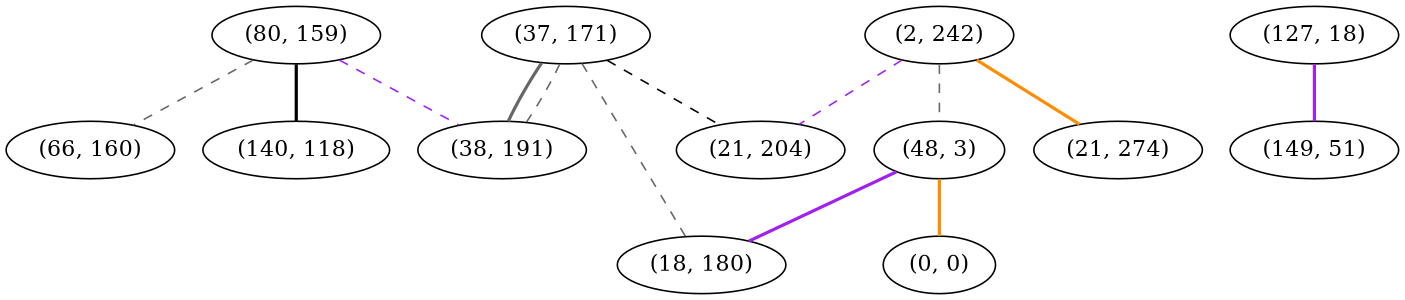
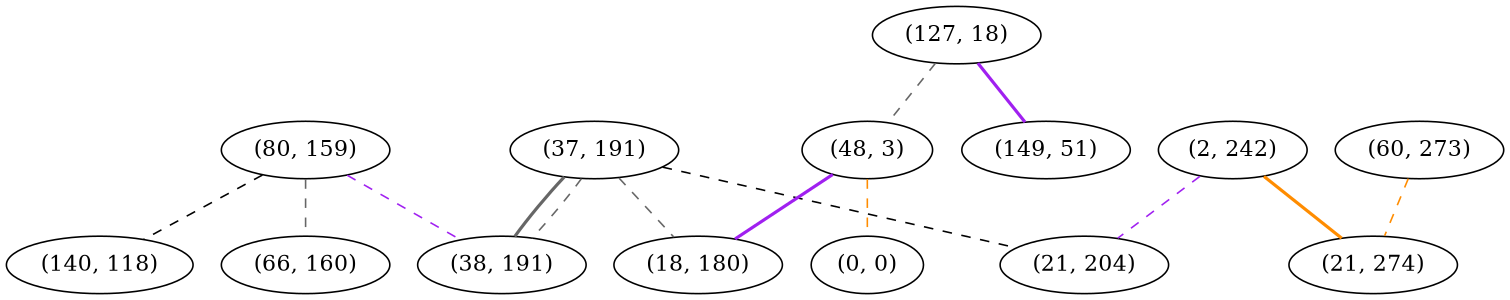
(566, 35) -> (594, 150)
(296, 93) -> (203, 207)
(939, 93) -> (912, 93)
none -> (1419, 150)
(939, 208) -> (867, 203)
